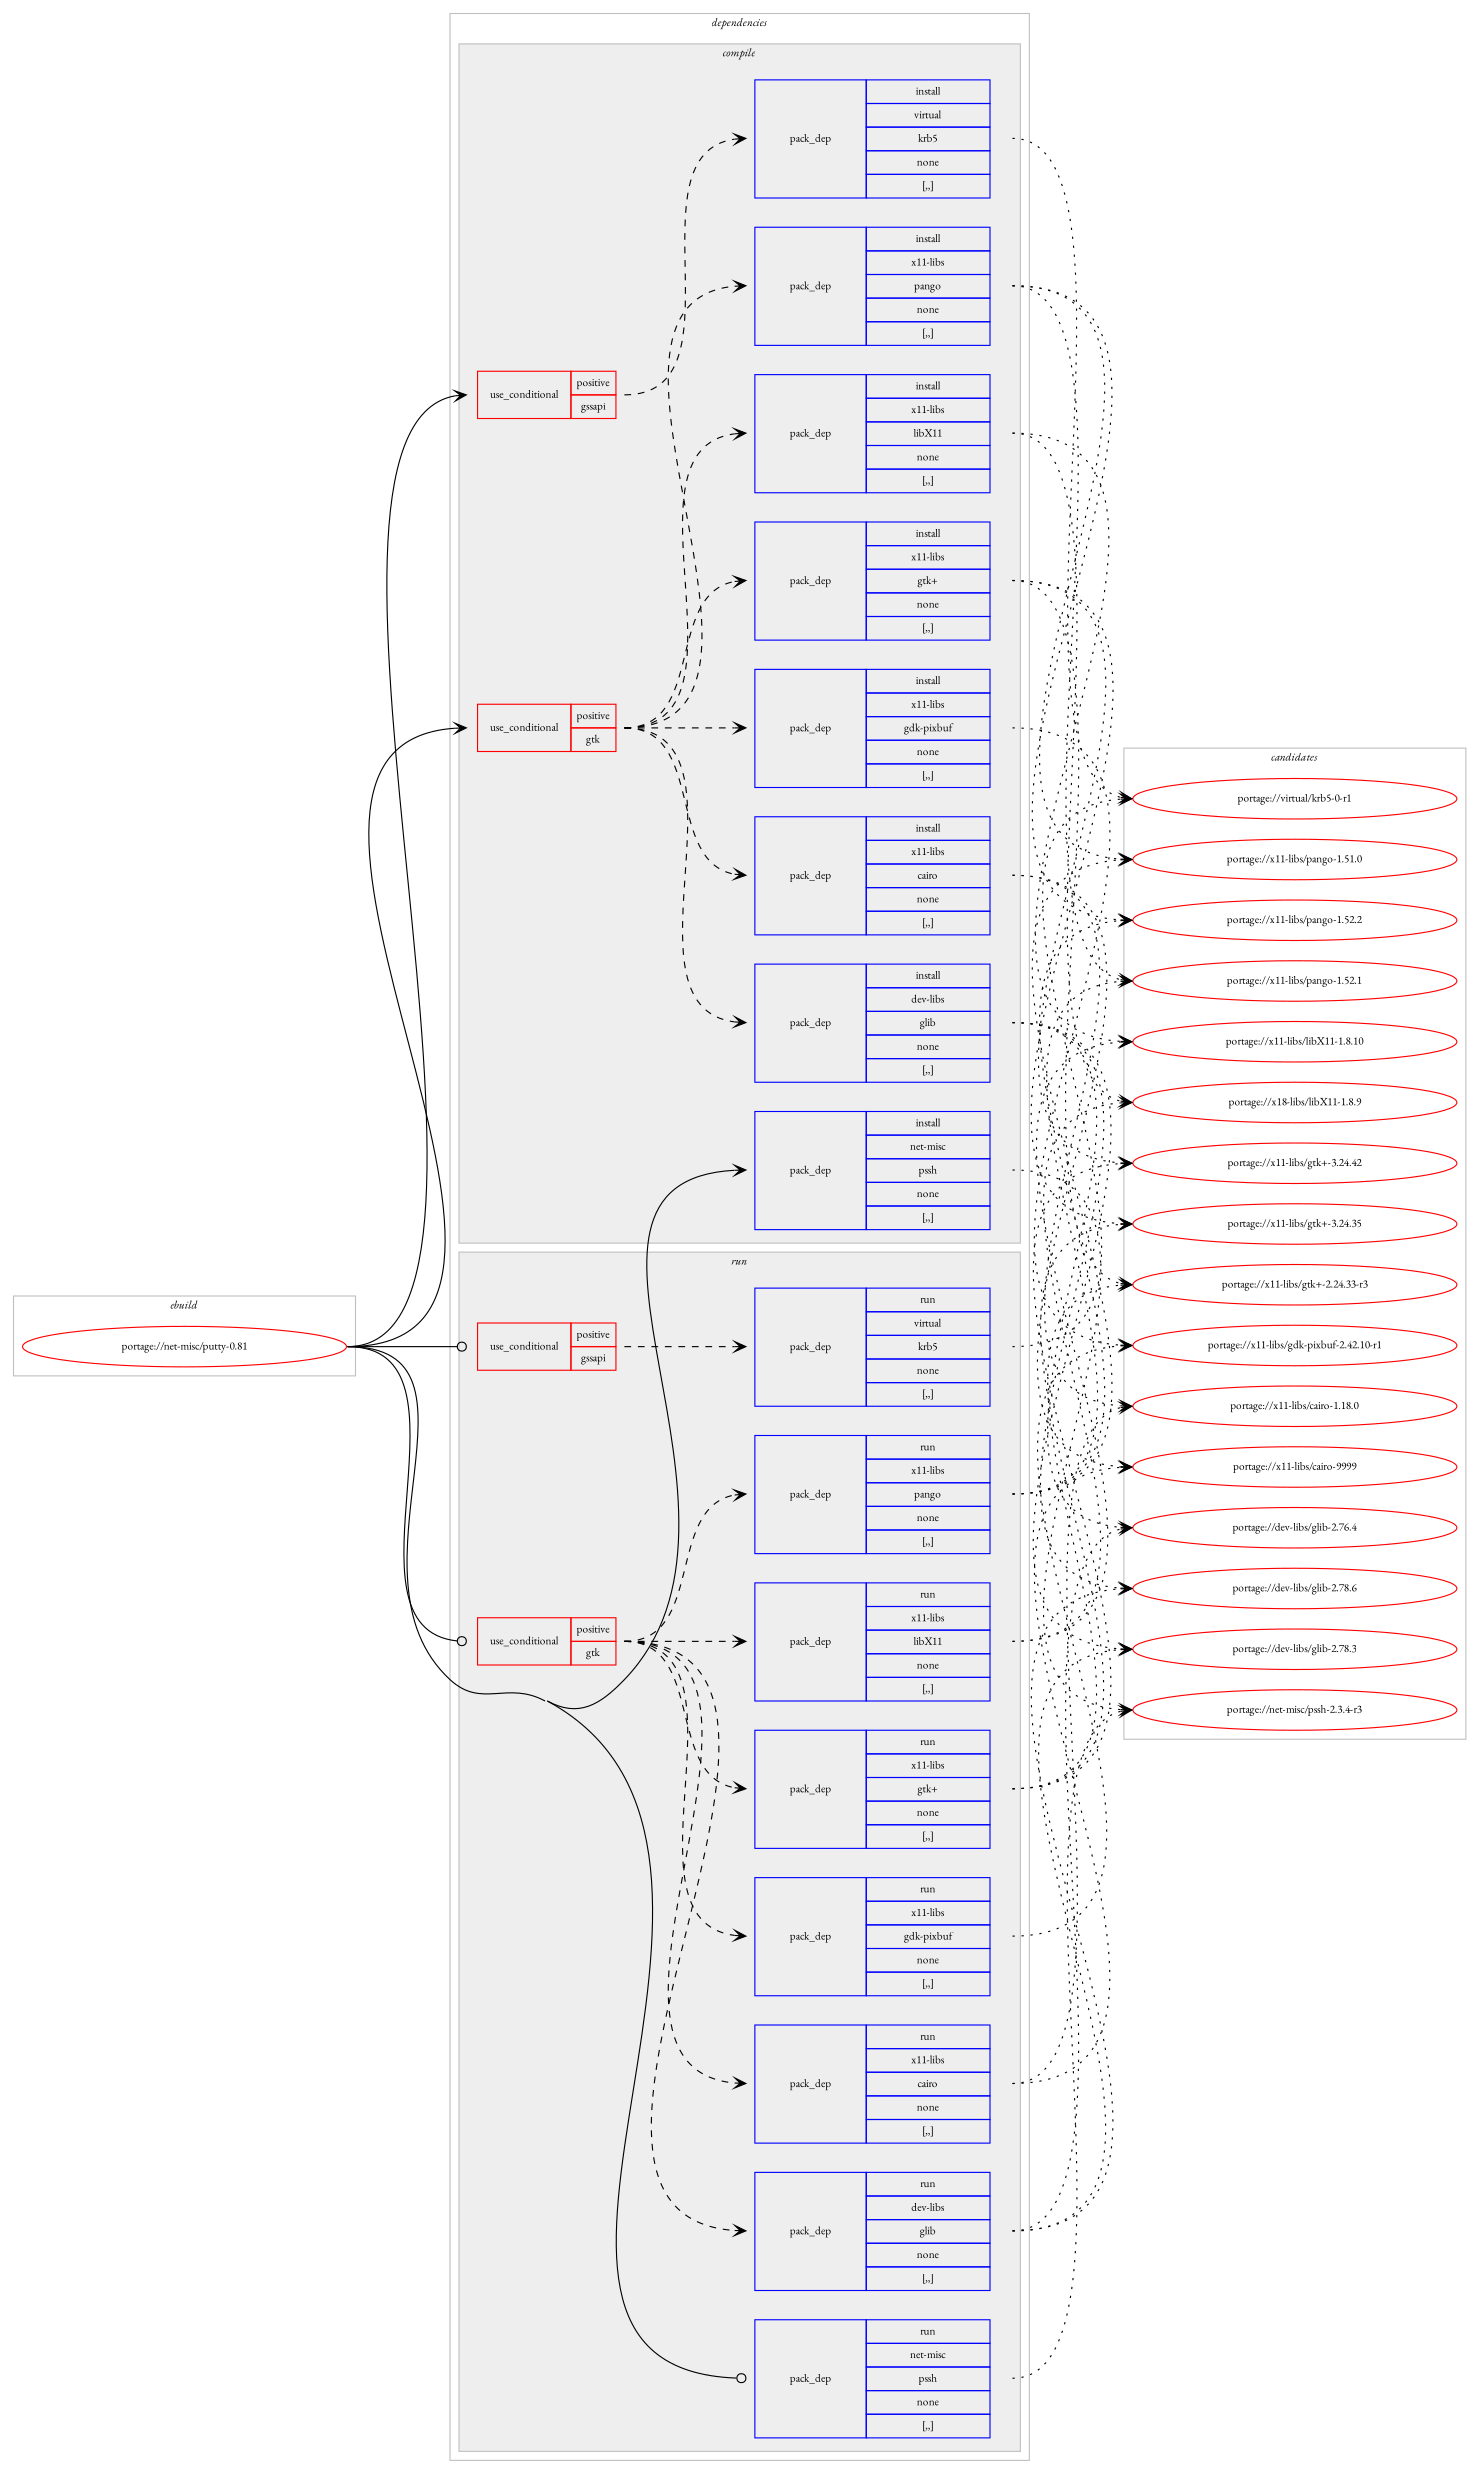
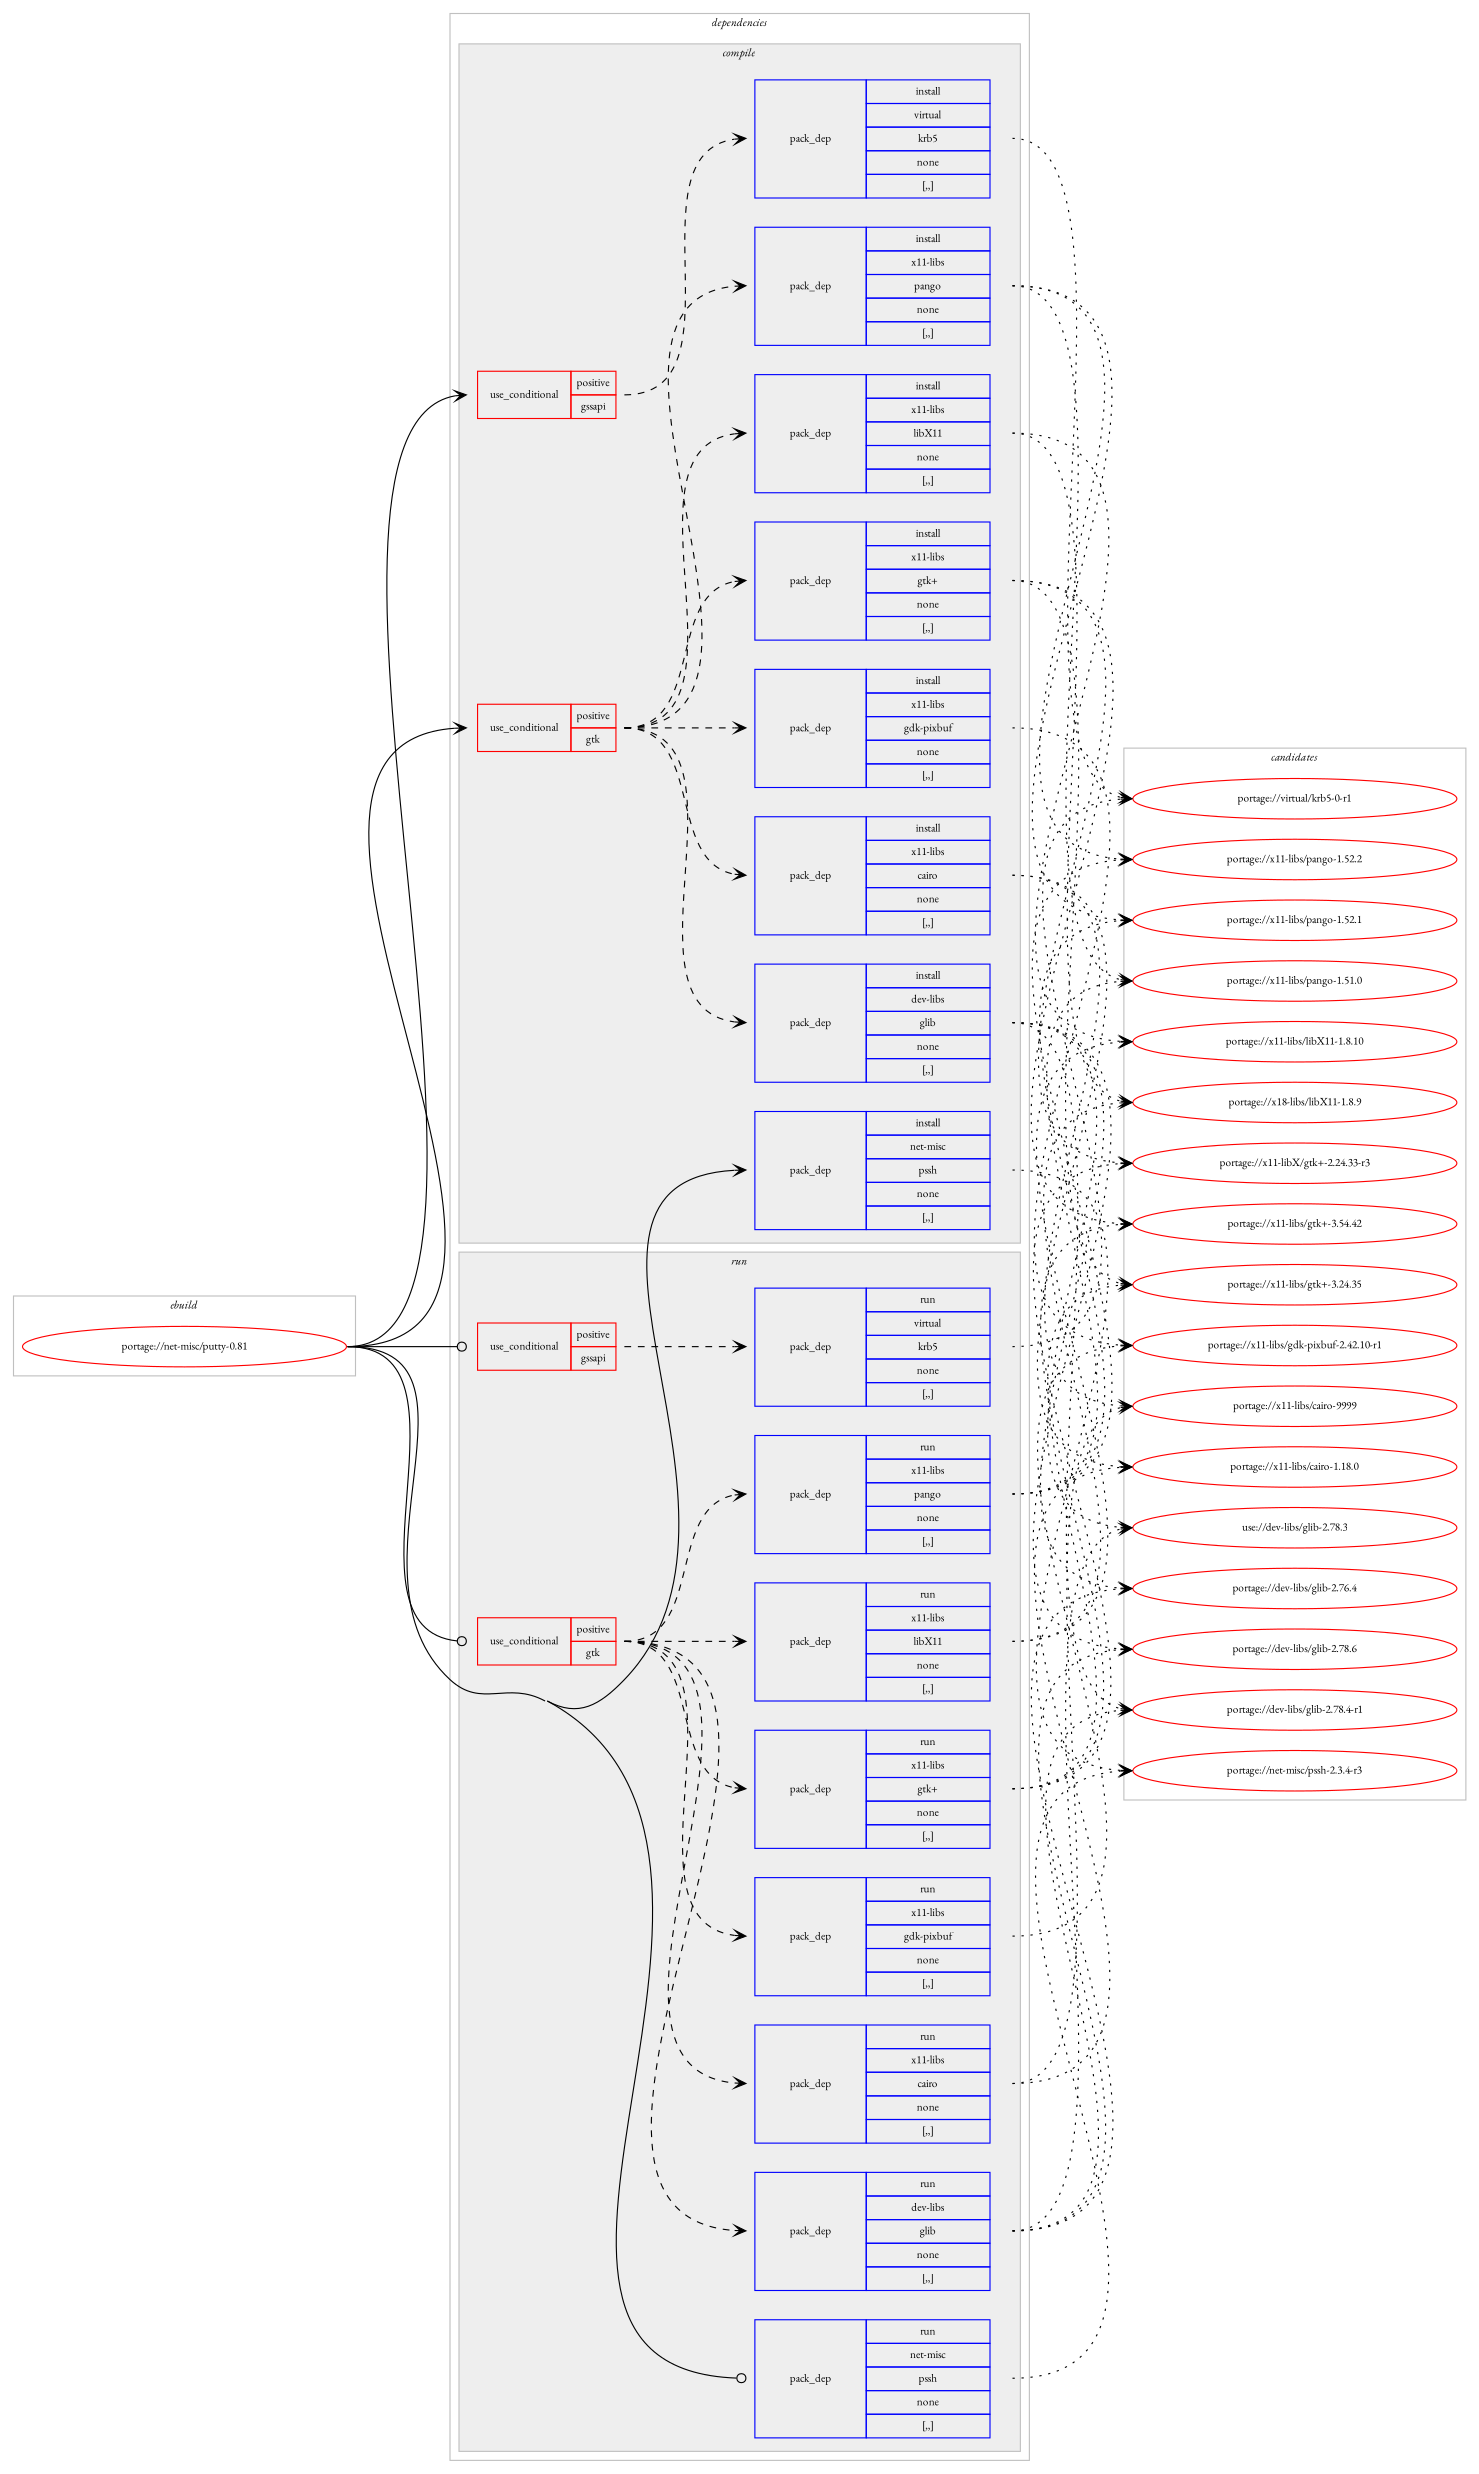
(1295, 1163) -> (1295, 1224)
(1295, 1285) -> (1295, 1163)
(1295, 1649) -> (1295, 1528)
none -> (1295, 1710)
